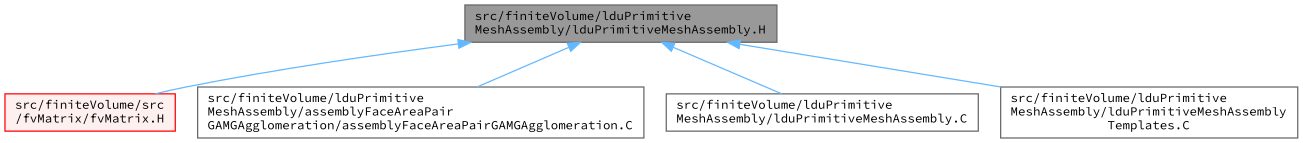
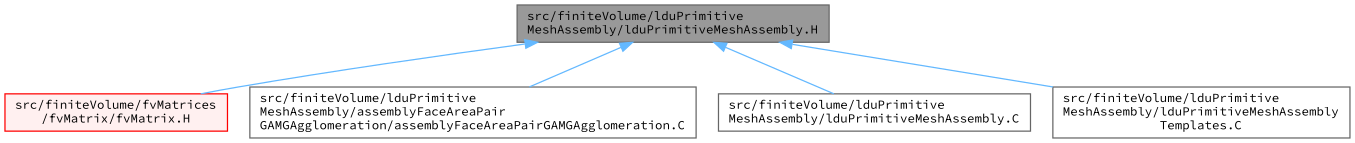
(90, 112) -> (116, 112)
